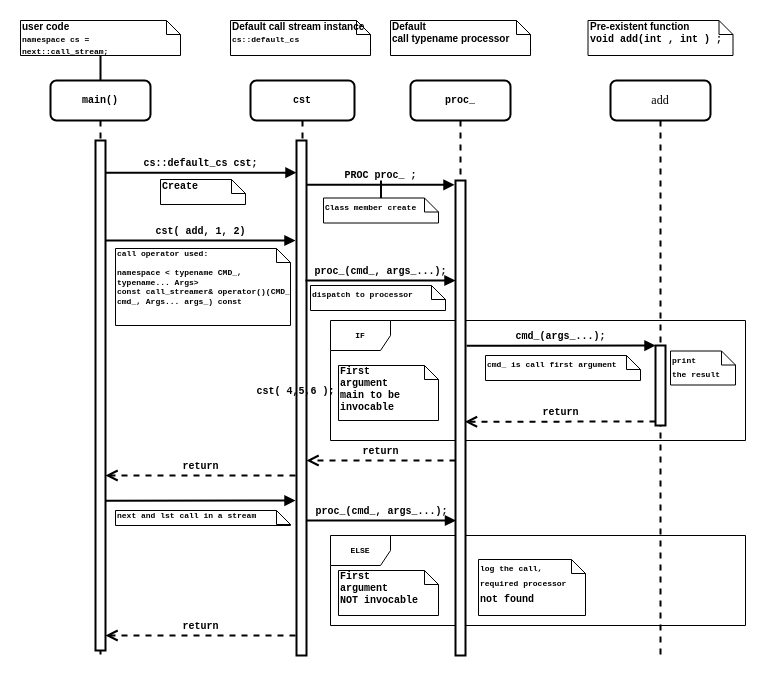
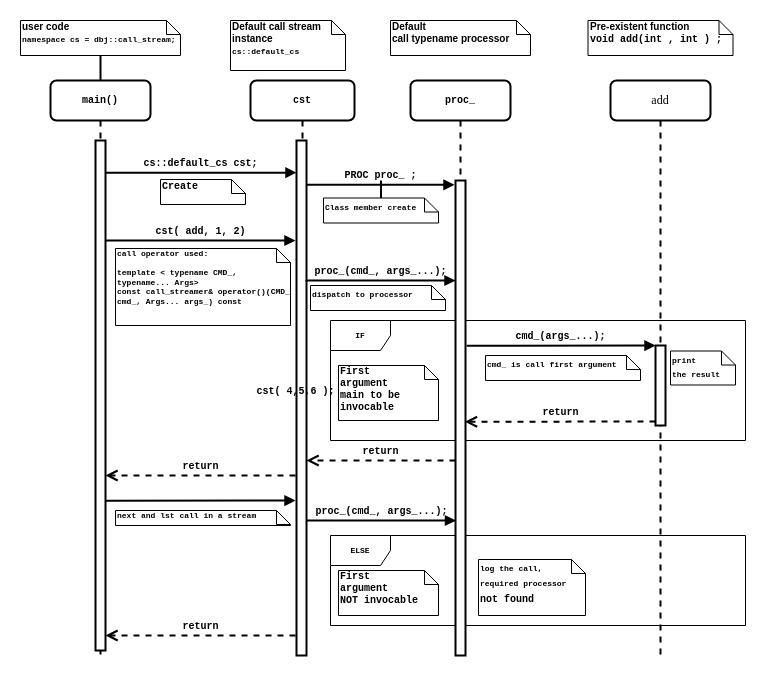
(301, 38) -> (288, 46)
(102, 40) -> (102, 40)
(204, 274) -> (204, 269)
